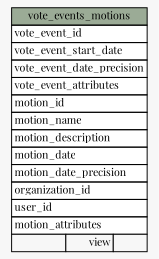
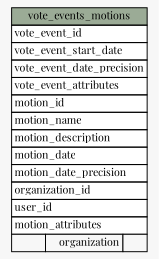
(100, 242) -> (90, 242)
